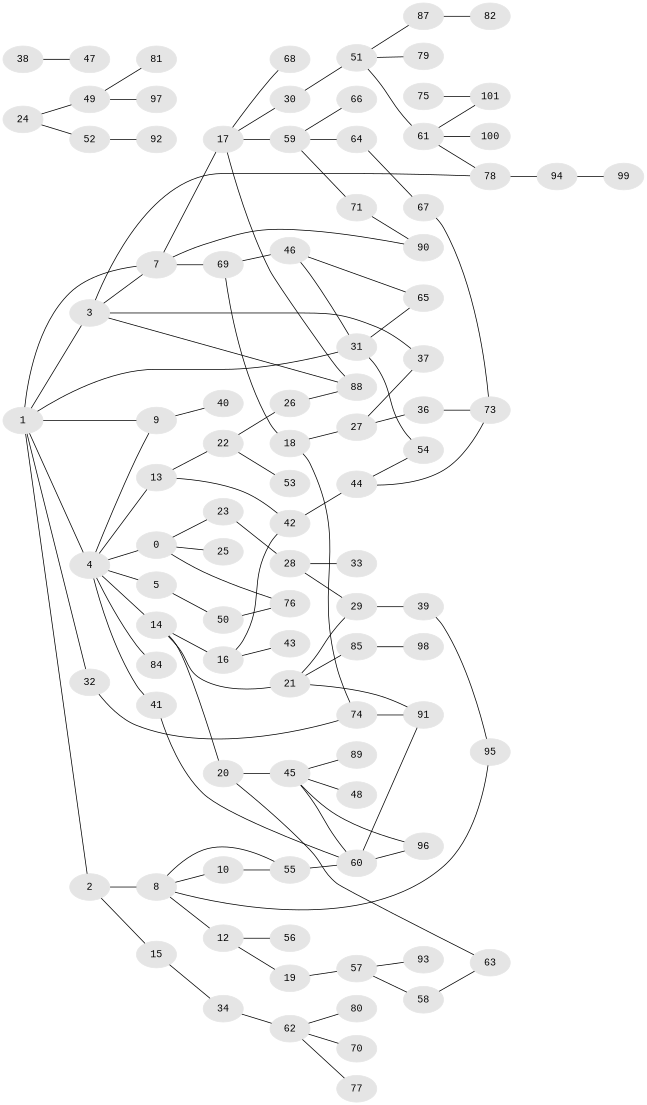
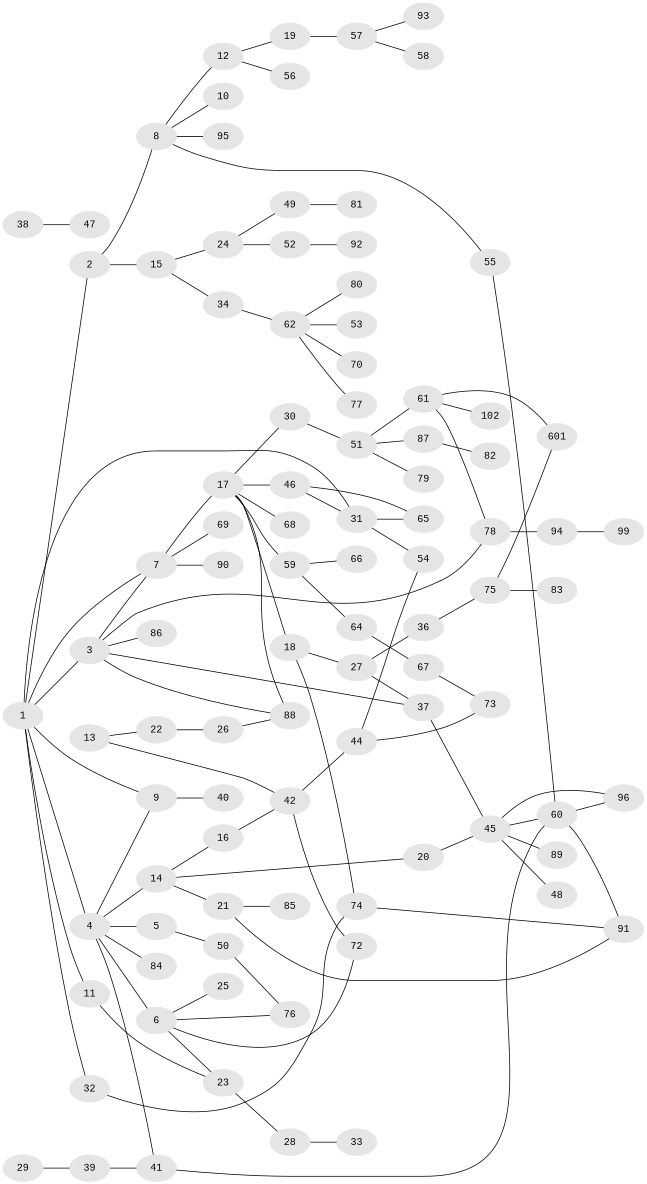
(490, 96) -> (557, 437)
(156, 99) -> none
(490, 136) -> (490, 416)
(357, 208) -> none
none -> (190, 255)
(257, 258) -> (257, 485)
(244, 363) -> (266, 574)
(457, 410) -> (457, 609)
(257, 464) -> (323, 325)
(123, 521) -> none
(156, 545) -> (156, 1021)
(323, 585) -> none
none -> (557, 590)
none -> (156, 633)
(290, 644) -> none
(323, 645) -> none
(423, 647) -> none
(467, 675) -> (123, 1168)
none -> (457, 768)
(257, 870) -> none
none -> (357, 946)
(490, 963) -> none
none -> (90, 994)
